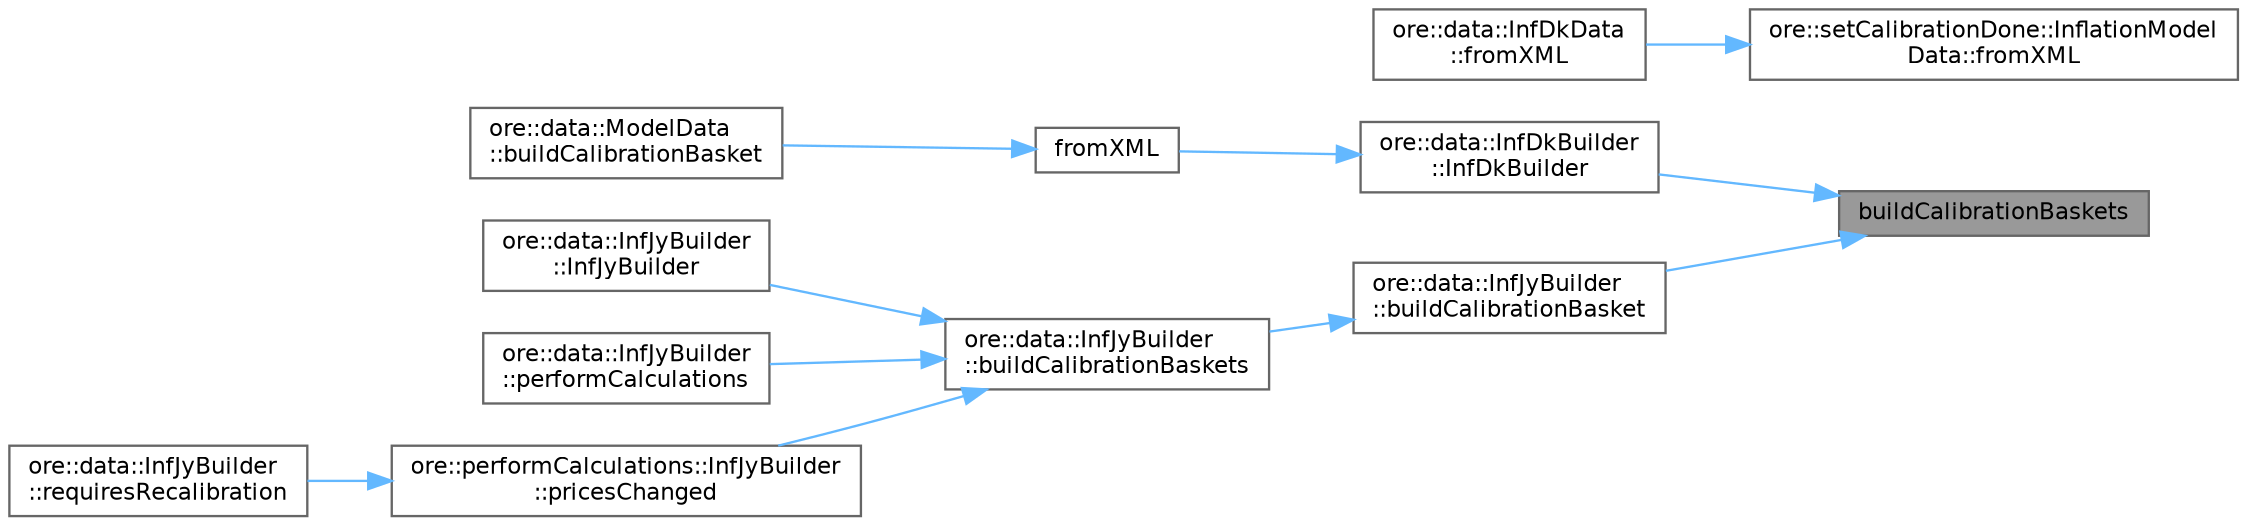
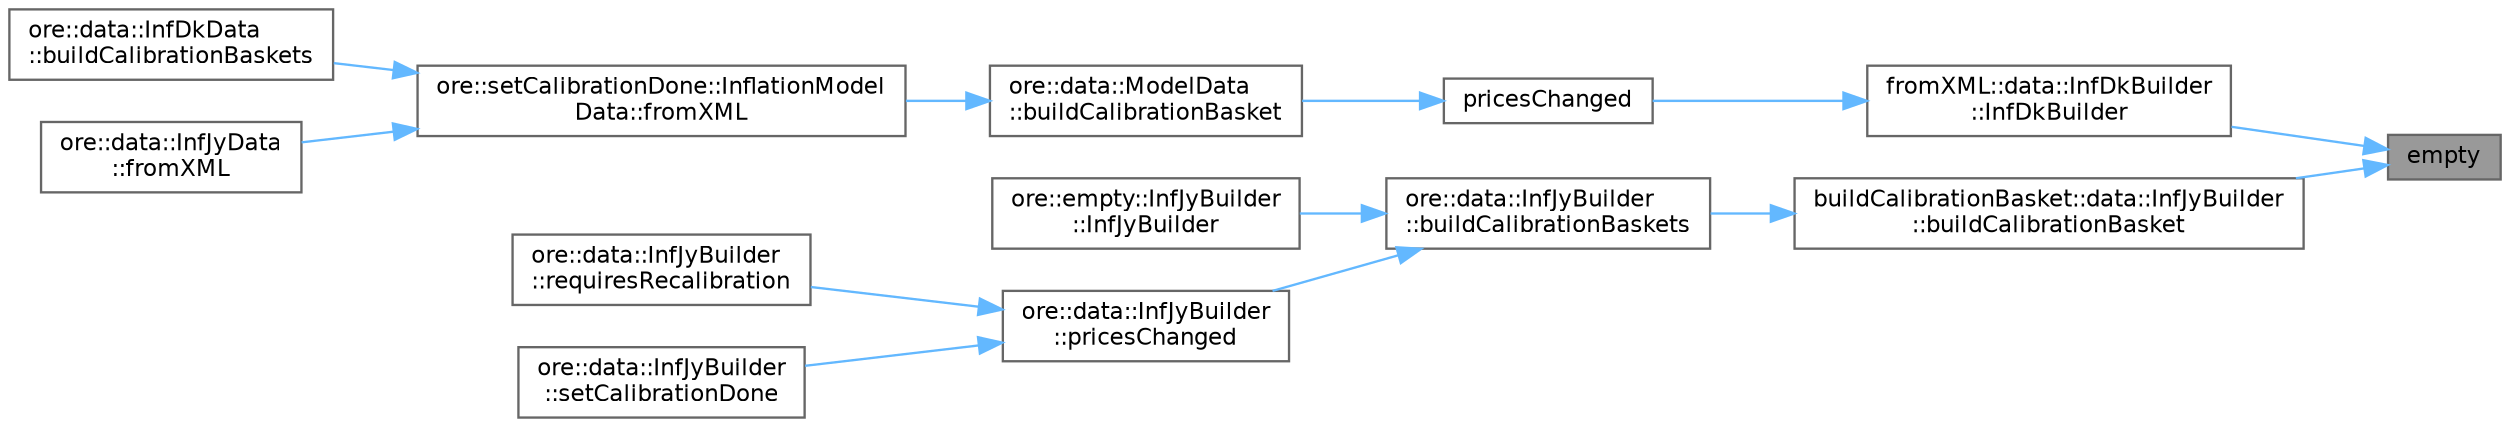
(1510, 45) -> (171, 45)
none -> (936, 101)
(1107, 150) -> (1548, 101)
none -> (171, 157)
(1510, 157) -> (2049, 101)
(1994, 213) -> (2444, 157)
(626, 256) -> (1146, 213)
(1510, 298) -> (2049, 213)
(626, 368) -> none
none -> (662, 382)
(626, 481) -> (1146, 326)
